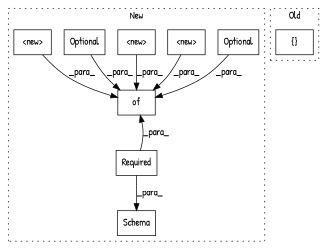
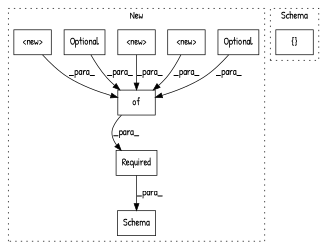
(295, 16) -> (295, 16)
(143, 136) -> (112, 129)
